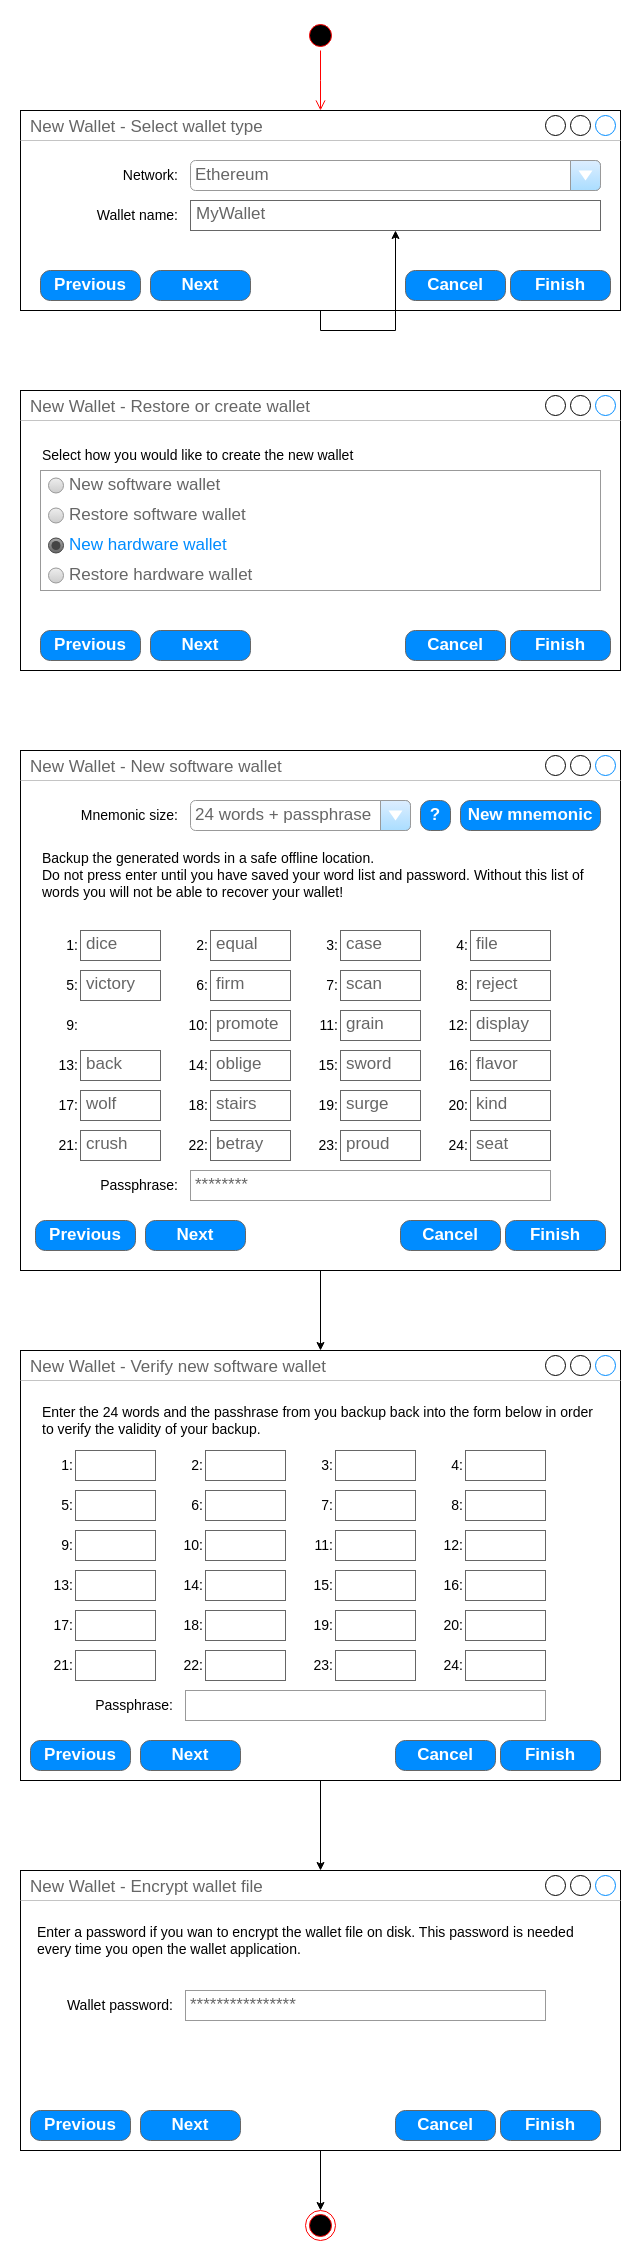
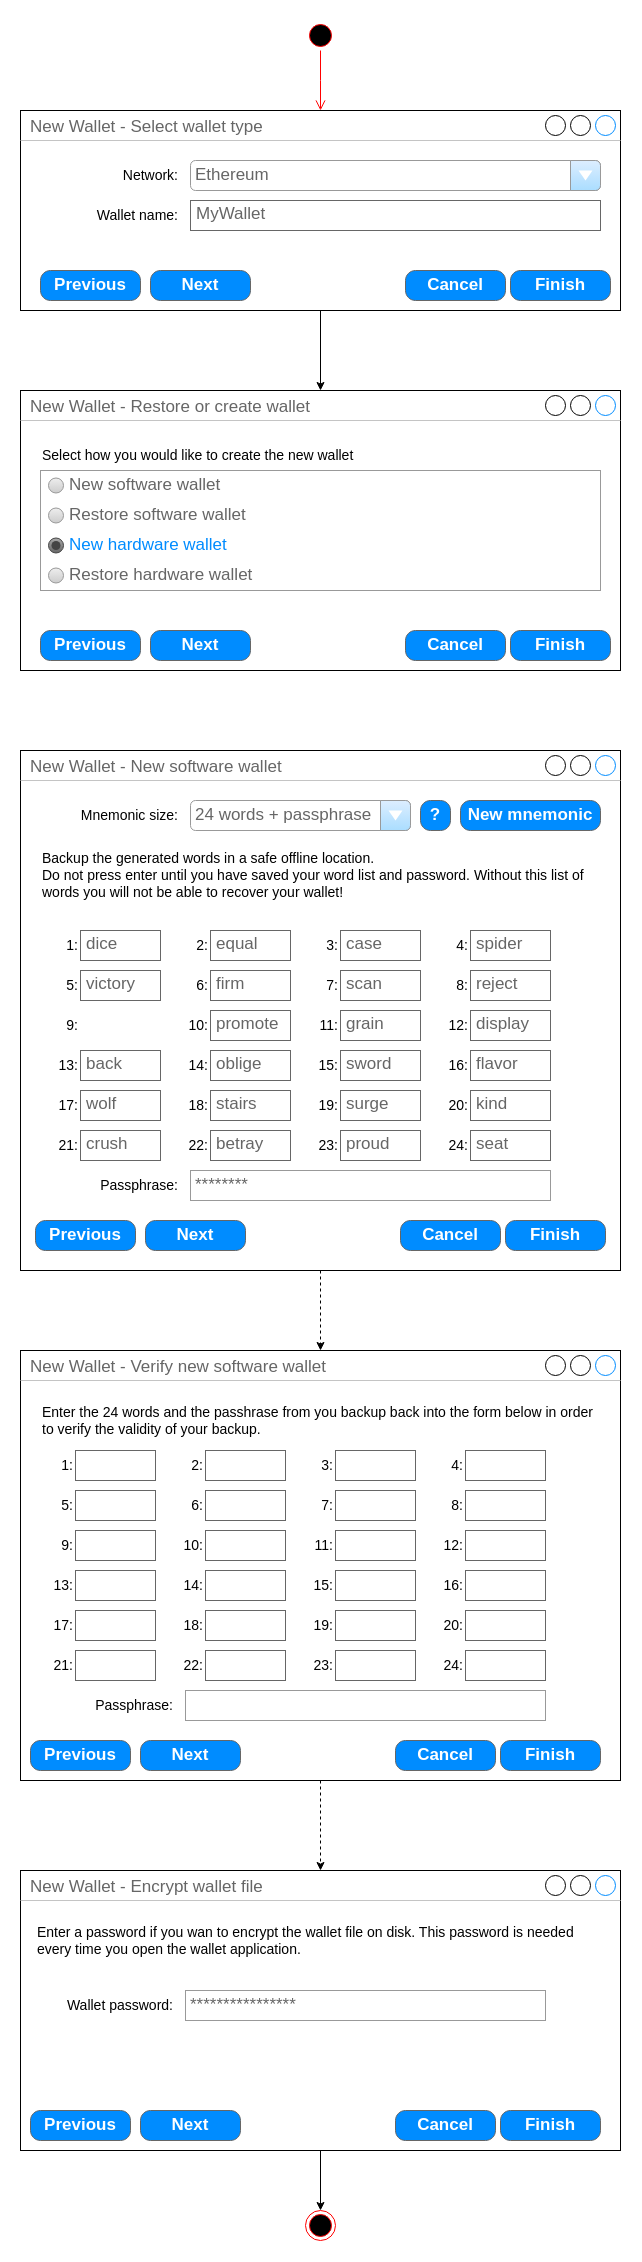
(396, 323) -> (321, 356)
(491, 945) -> (503, 945)
(321, 1308) -> (321, 1308)
(321, 1823) -> (321, 1823)
